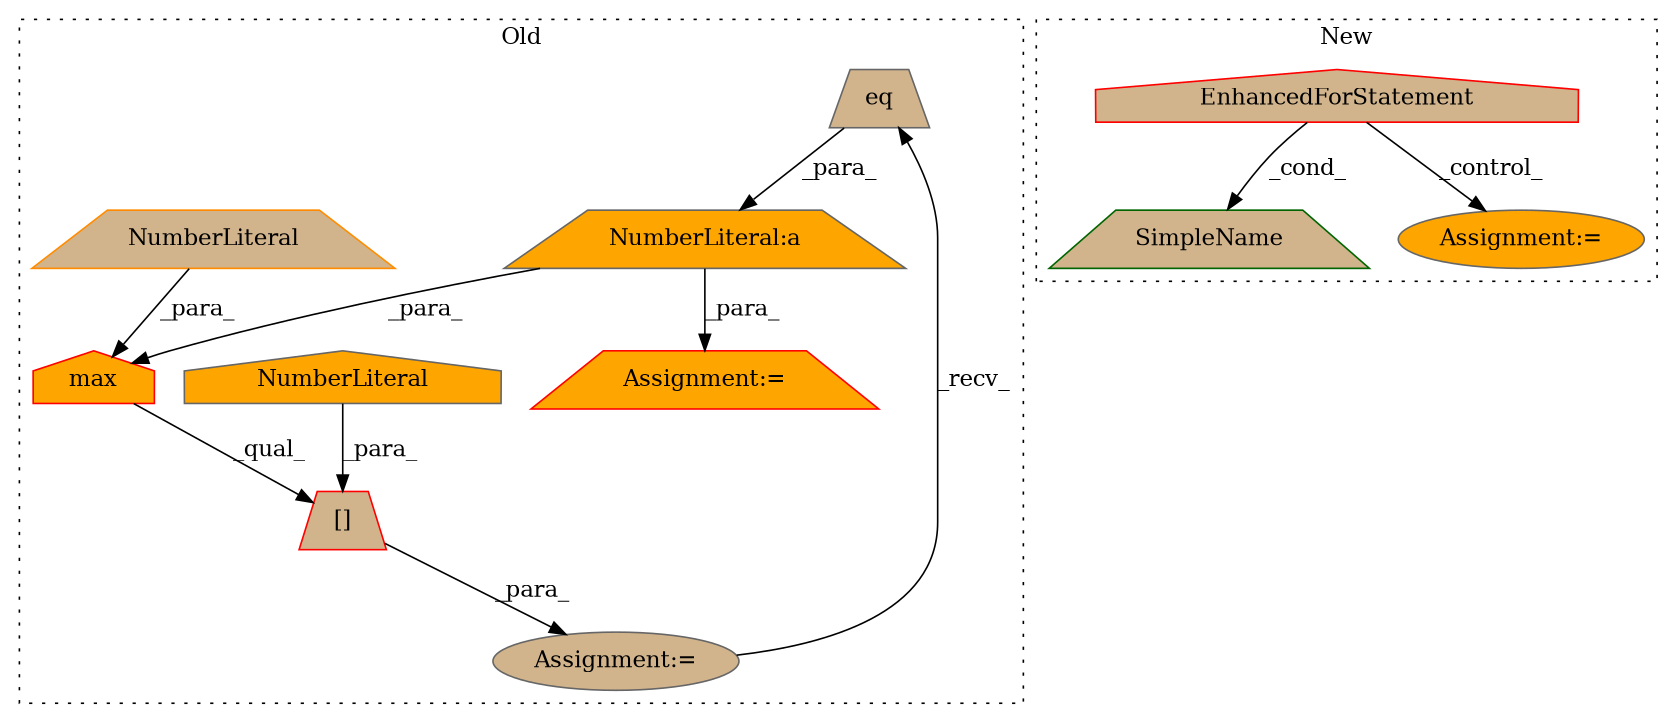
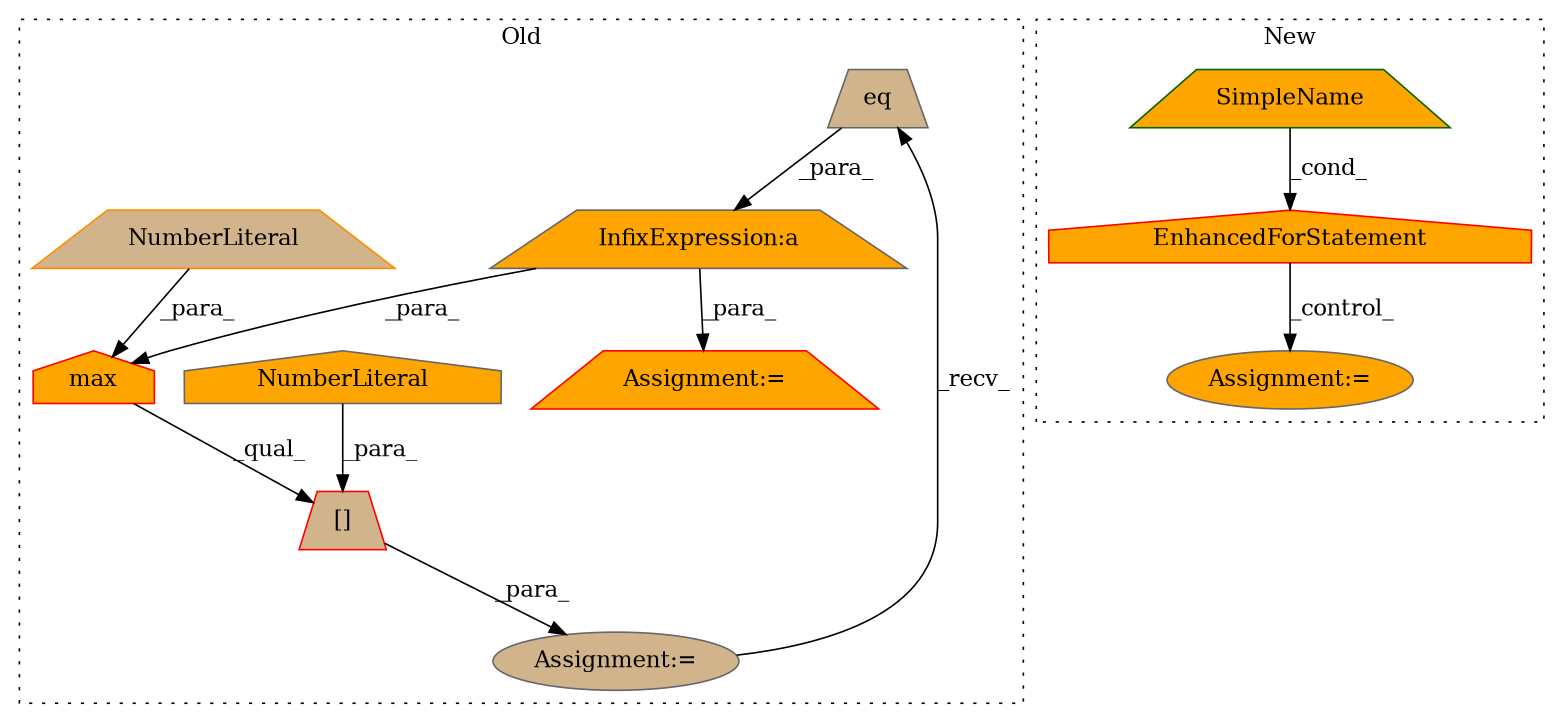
(1337, 99) -> (1290, 239)
(1269, 156) -> (1290, 161)
(705, 239) -> (698, 239)
(1209, 239) -> (1290, 99)
